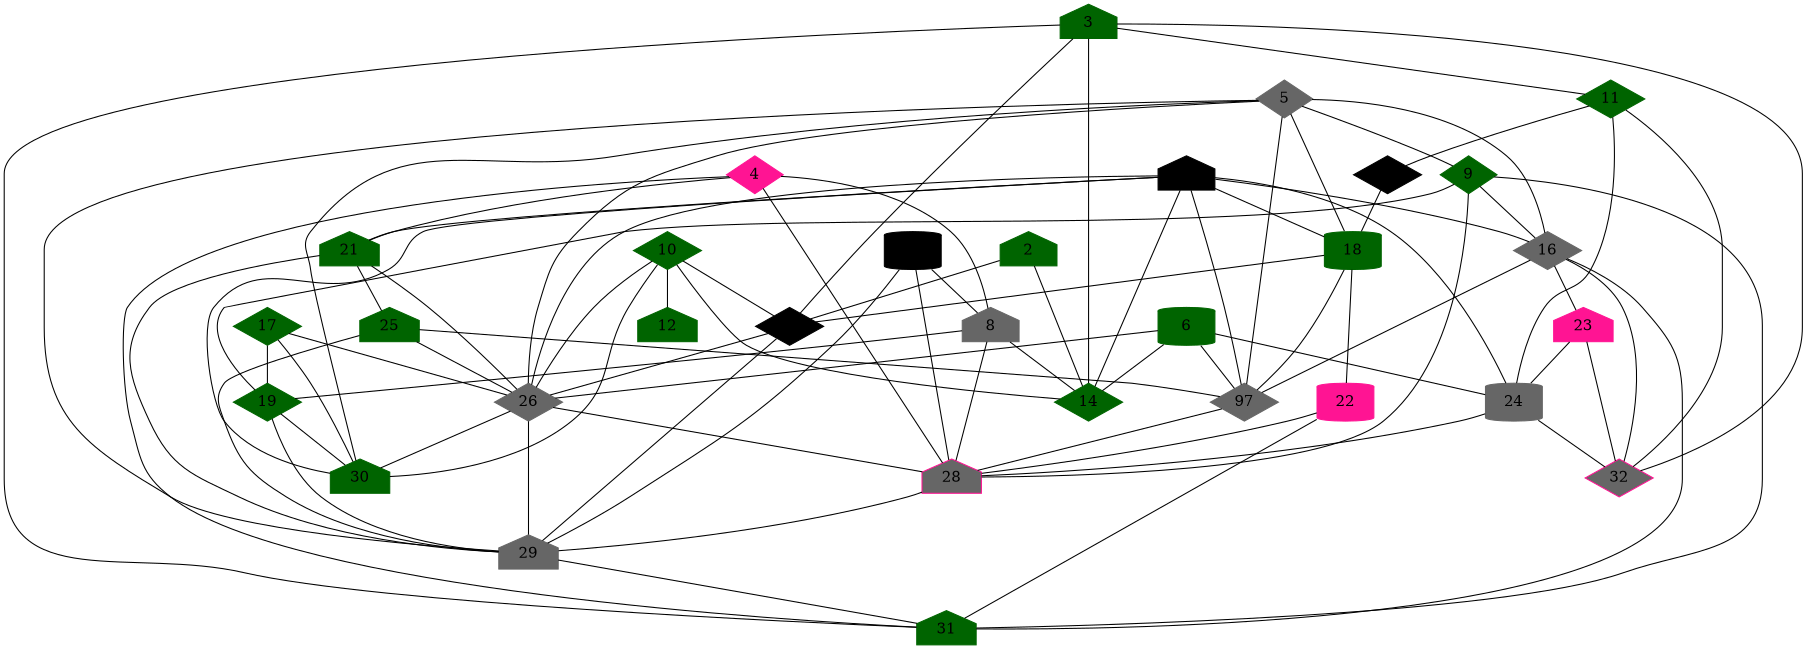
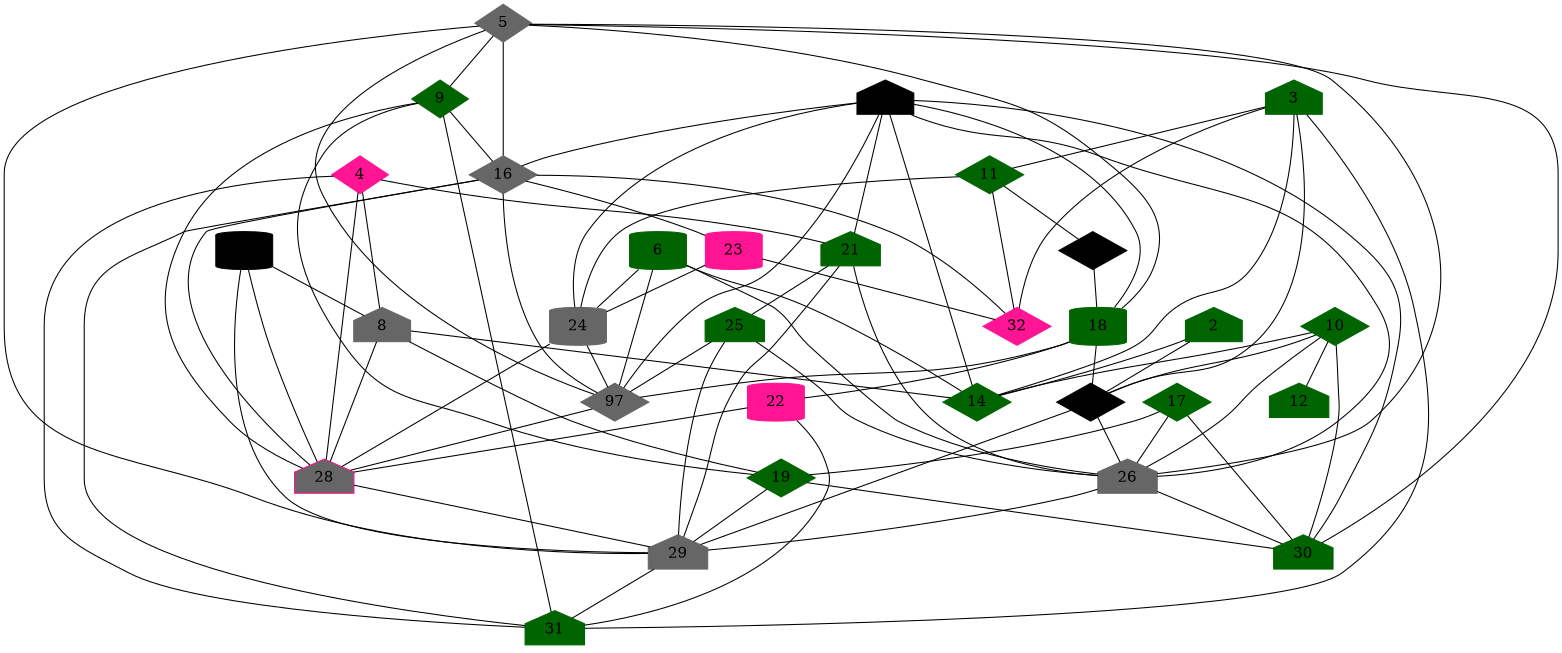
(1583, 326) -> (734, 251)
(528, 402) -> (1128, 478)
(738, 440) -> (199, 245)
(1572, 444) -> (597, 366)
(1619, 478) -> (1017, 326)
